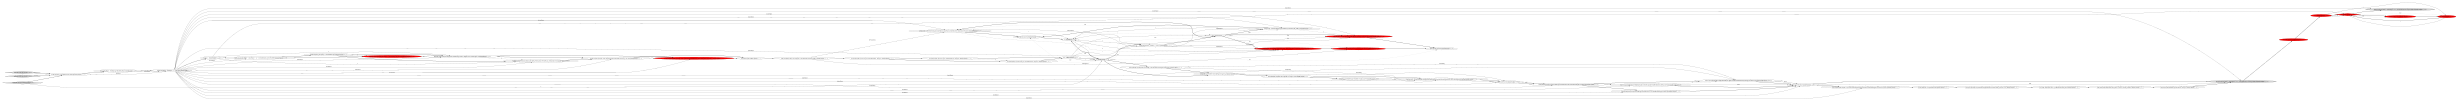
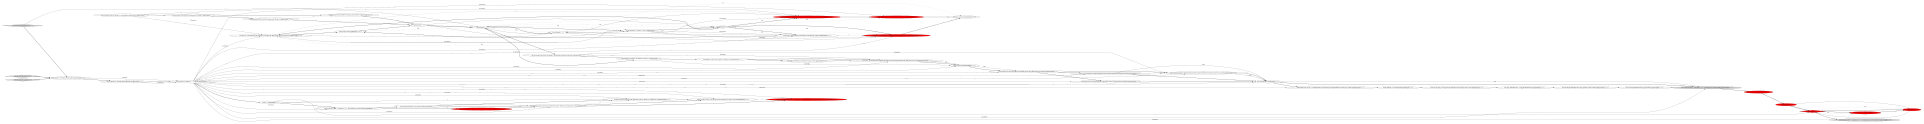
(1051, 38) -> (385, 28)
(751, 58) -> none
